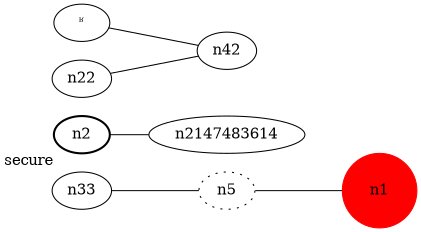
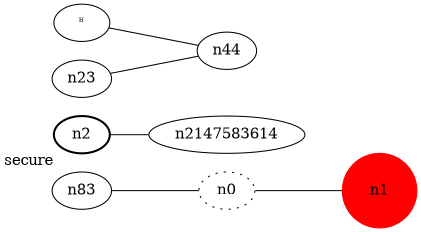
(227, 51) -> (227, 51)
(82, 79) -> (82, 79)
(227, 135) -> (227, 135)
(82, 191) -> (82, 191)
(227, 191) -> (227, 191)
